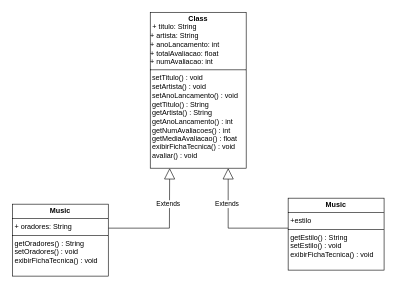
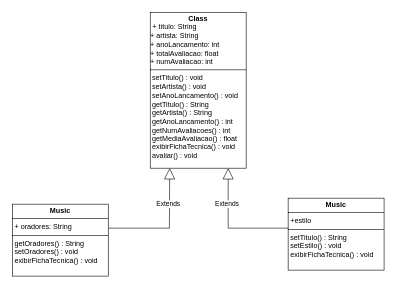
(335, 220) -> (335, 220)
